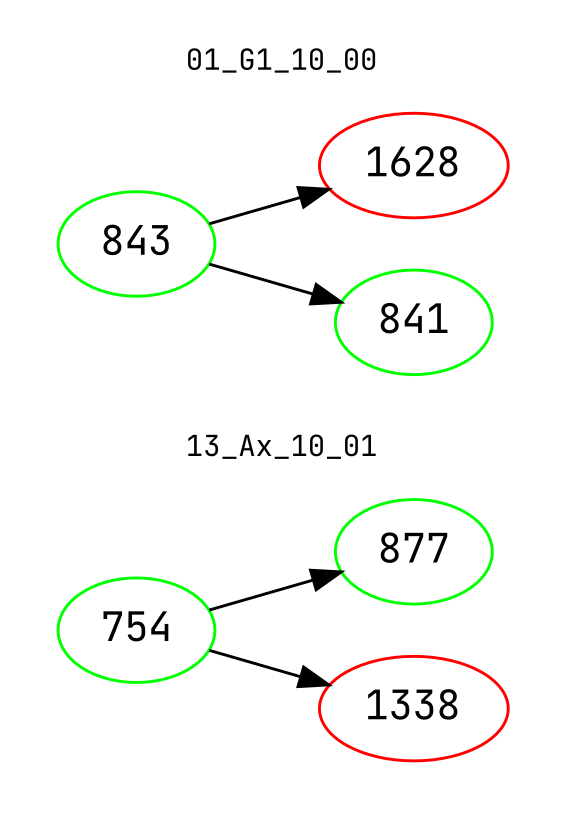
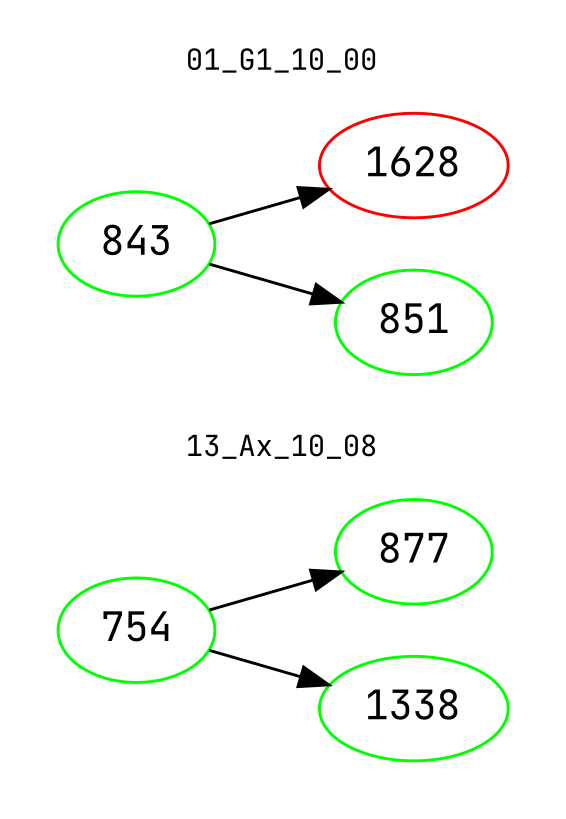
(414, 322) -> (414, 322)
(283, 449) -> (283, 449)
(414, 709) -> (414, 709)
